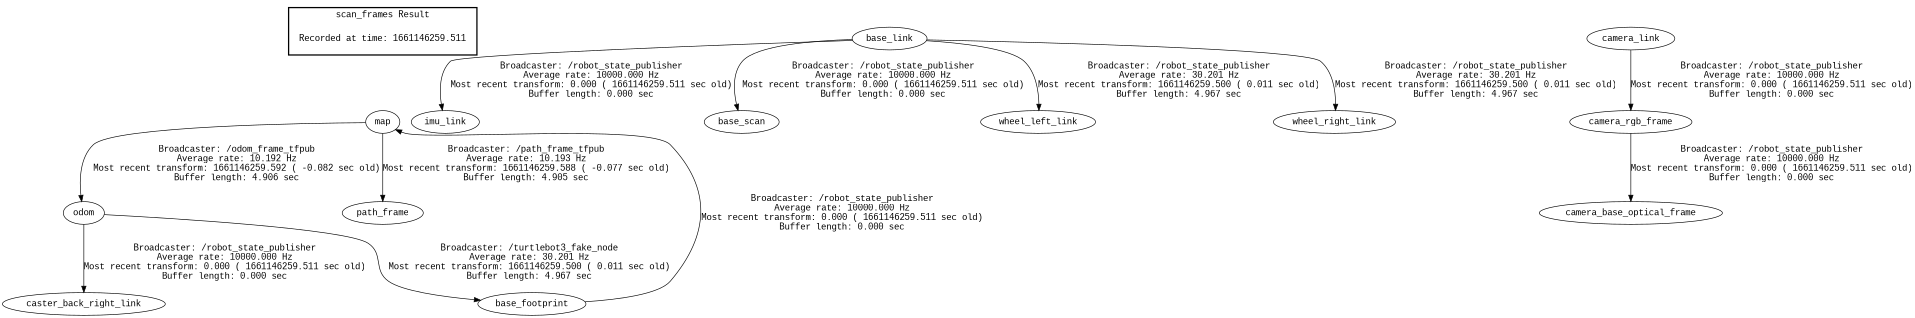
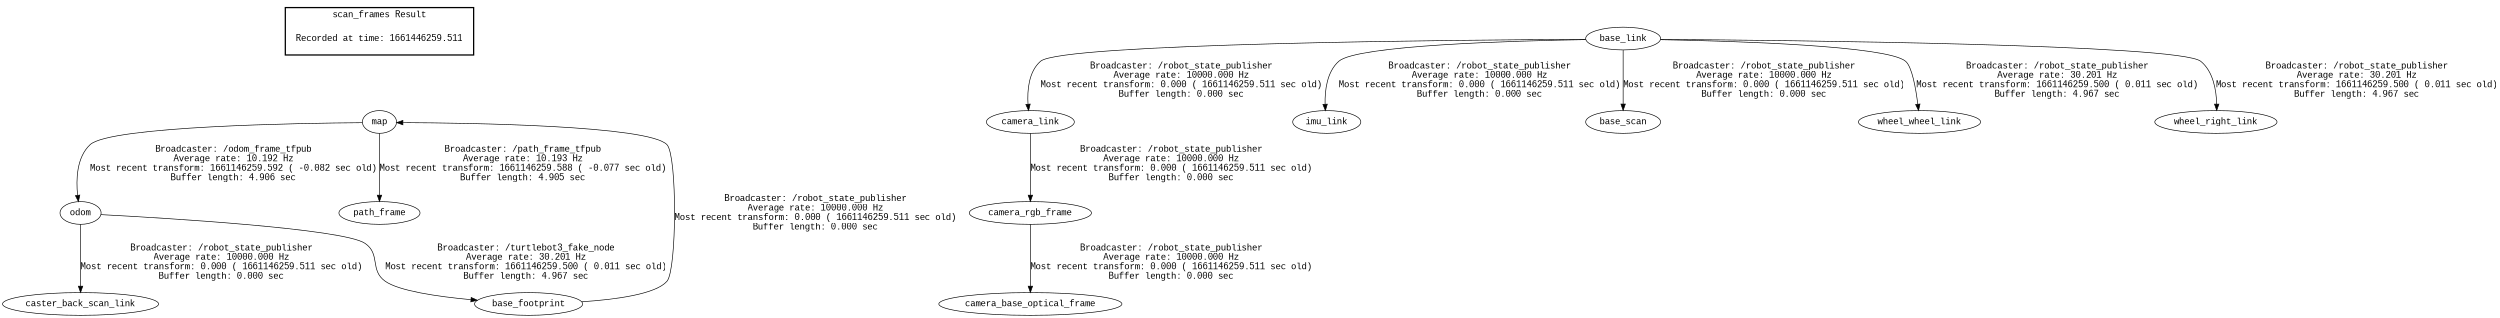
(383, 39) -> (379, 39)
none -> (1289, 43)
(1038, 122) -> (1920, 122)
(84, 304) -> (81, 304)
